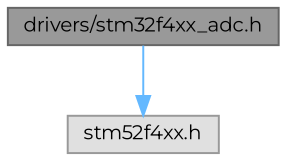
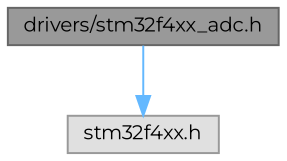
(143, 134) -> (143, 134)
